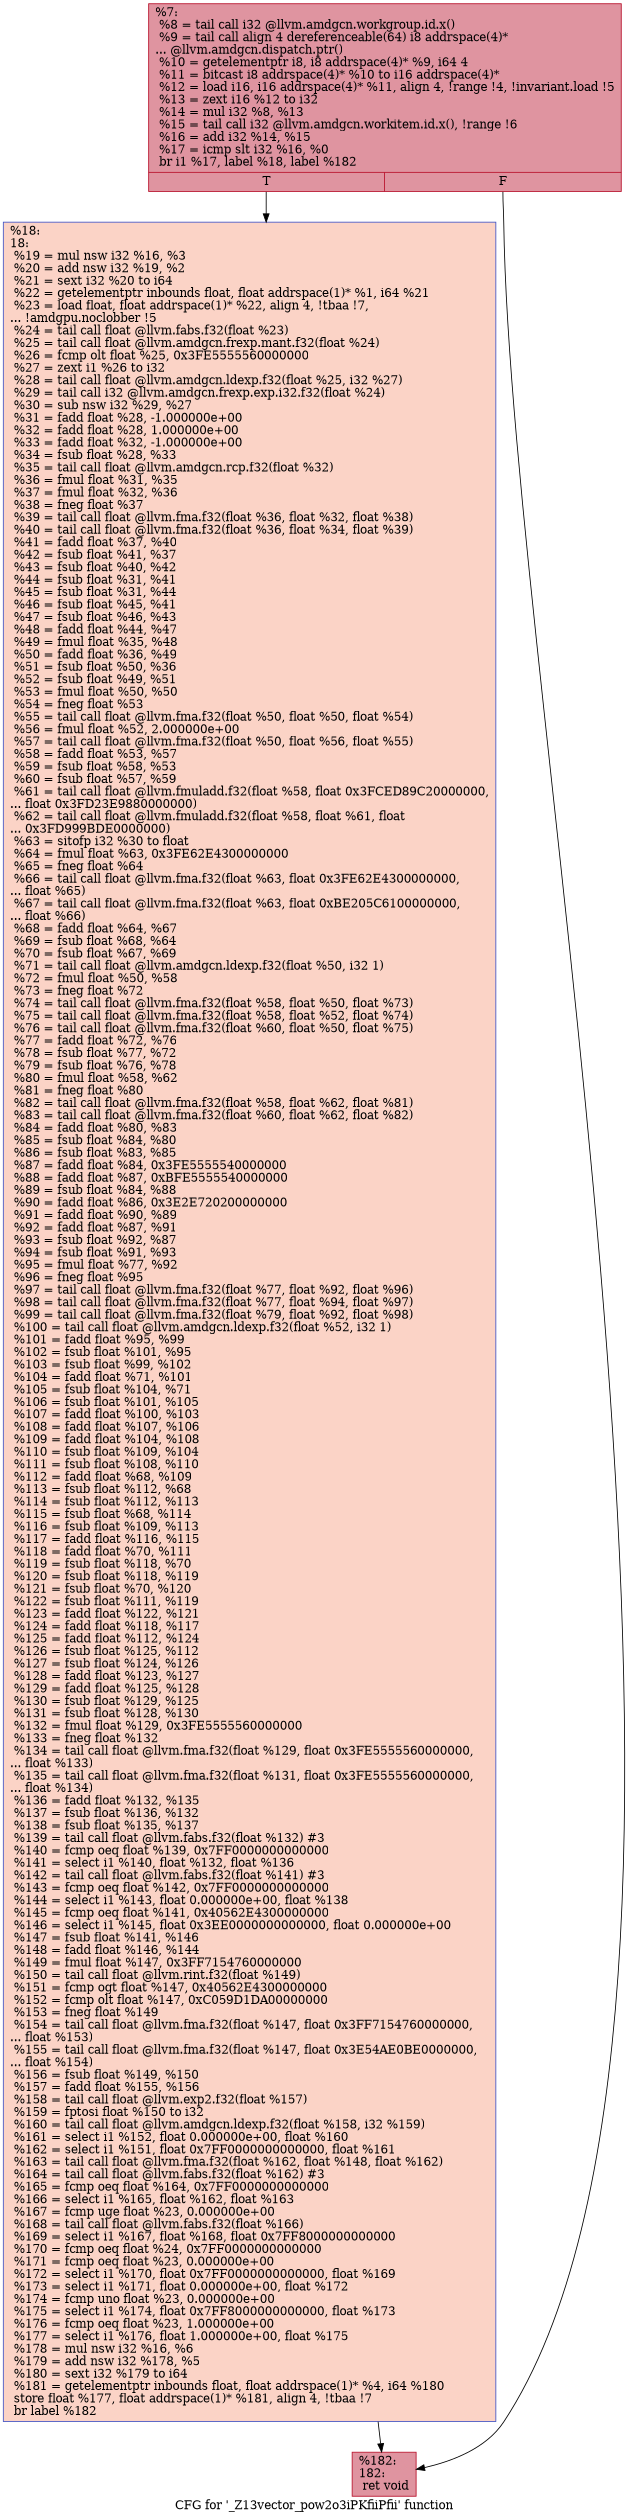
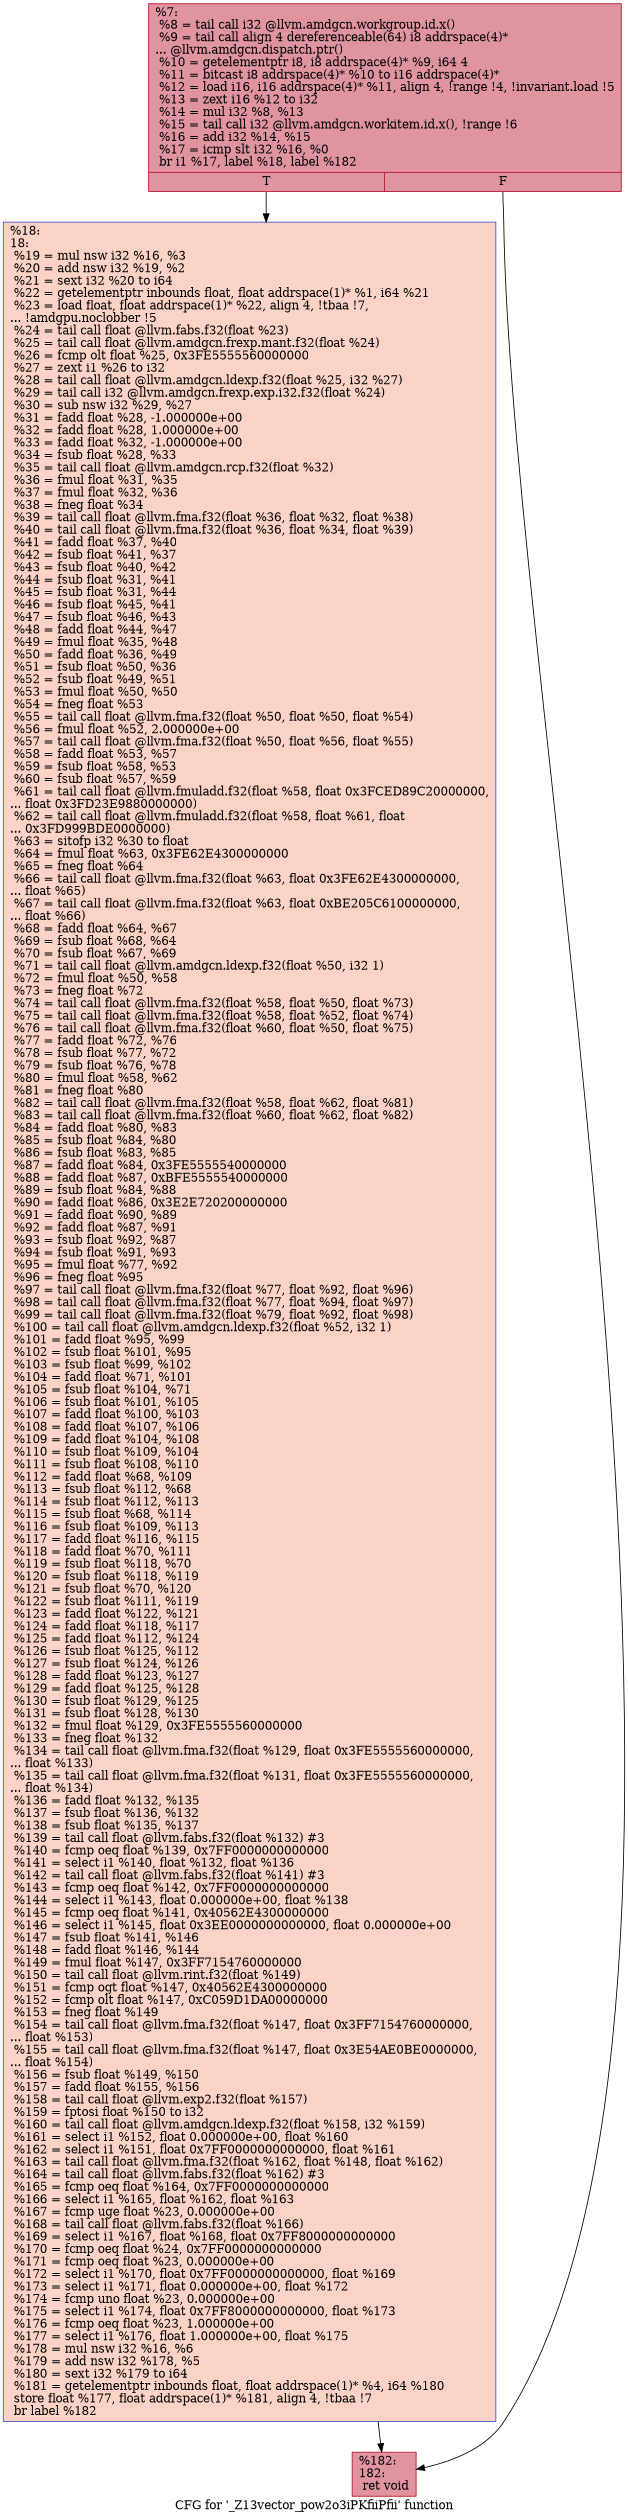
(77, 505) -> (77, 505)
